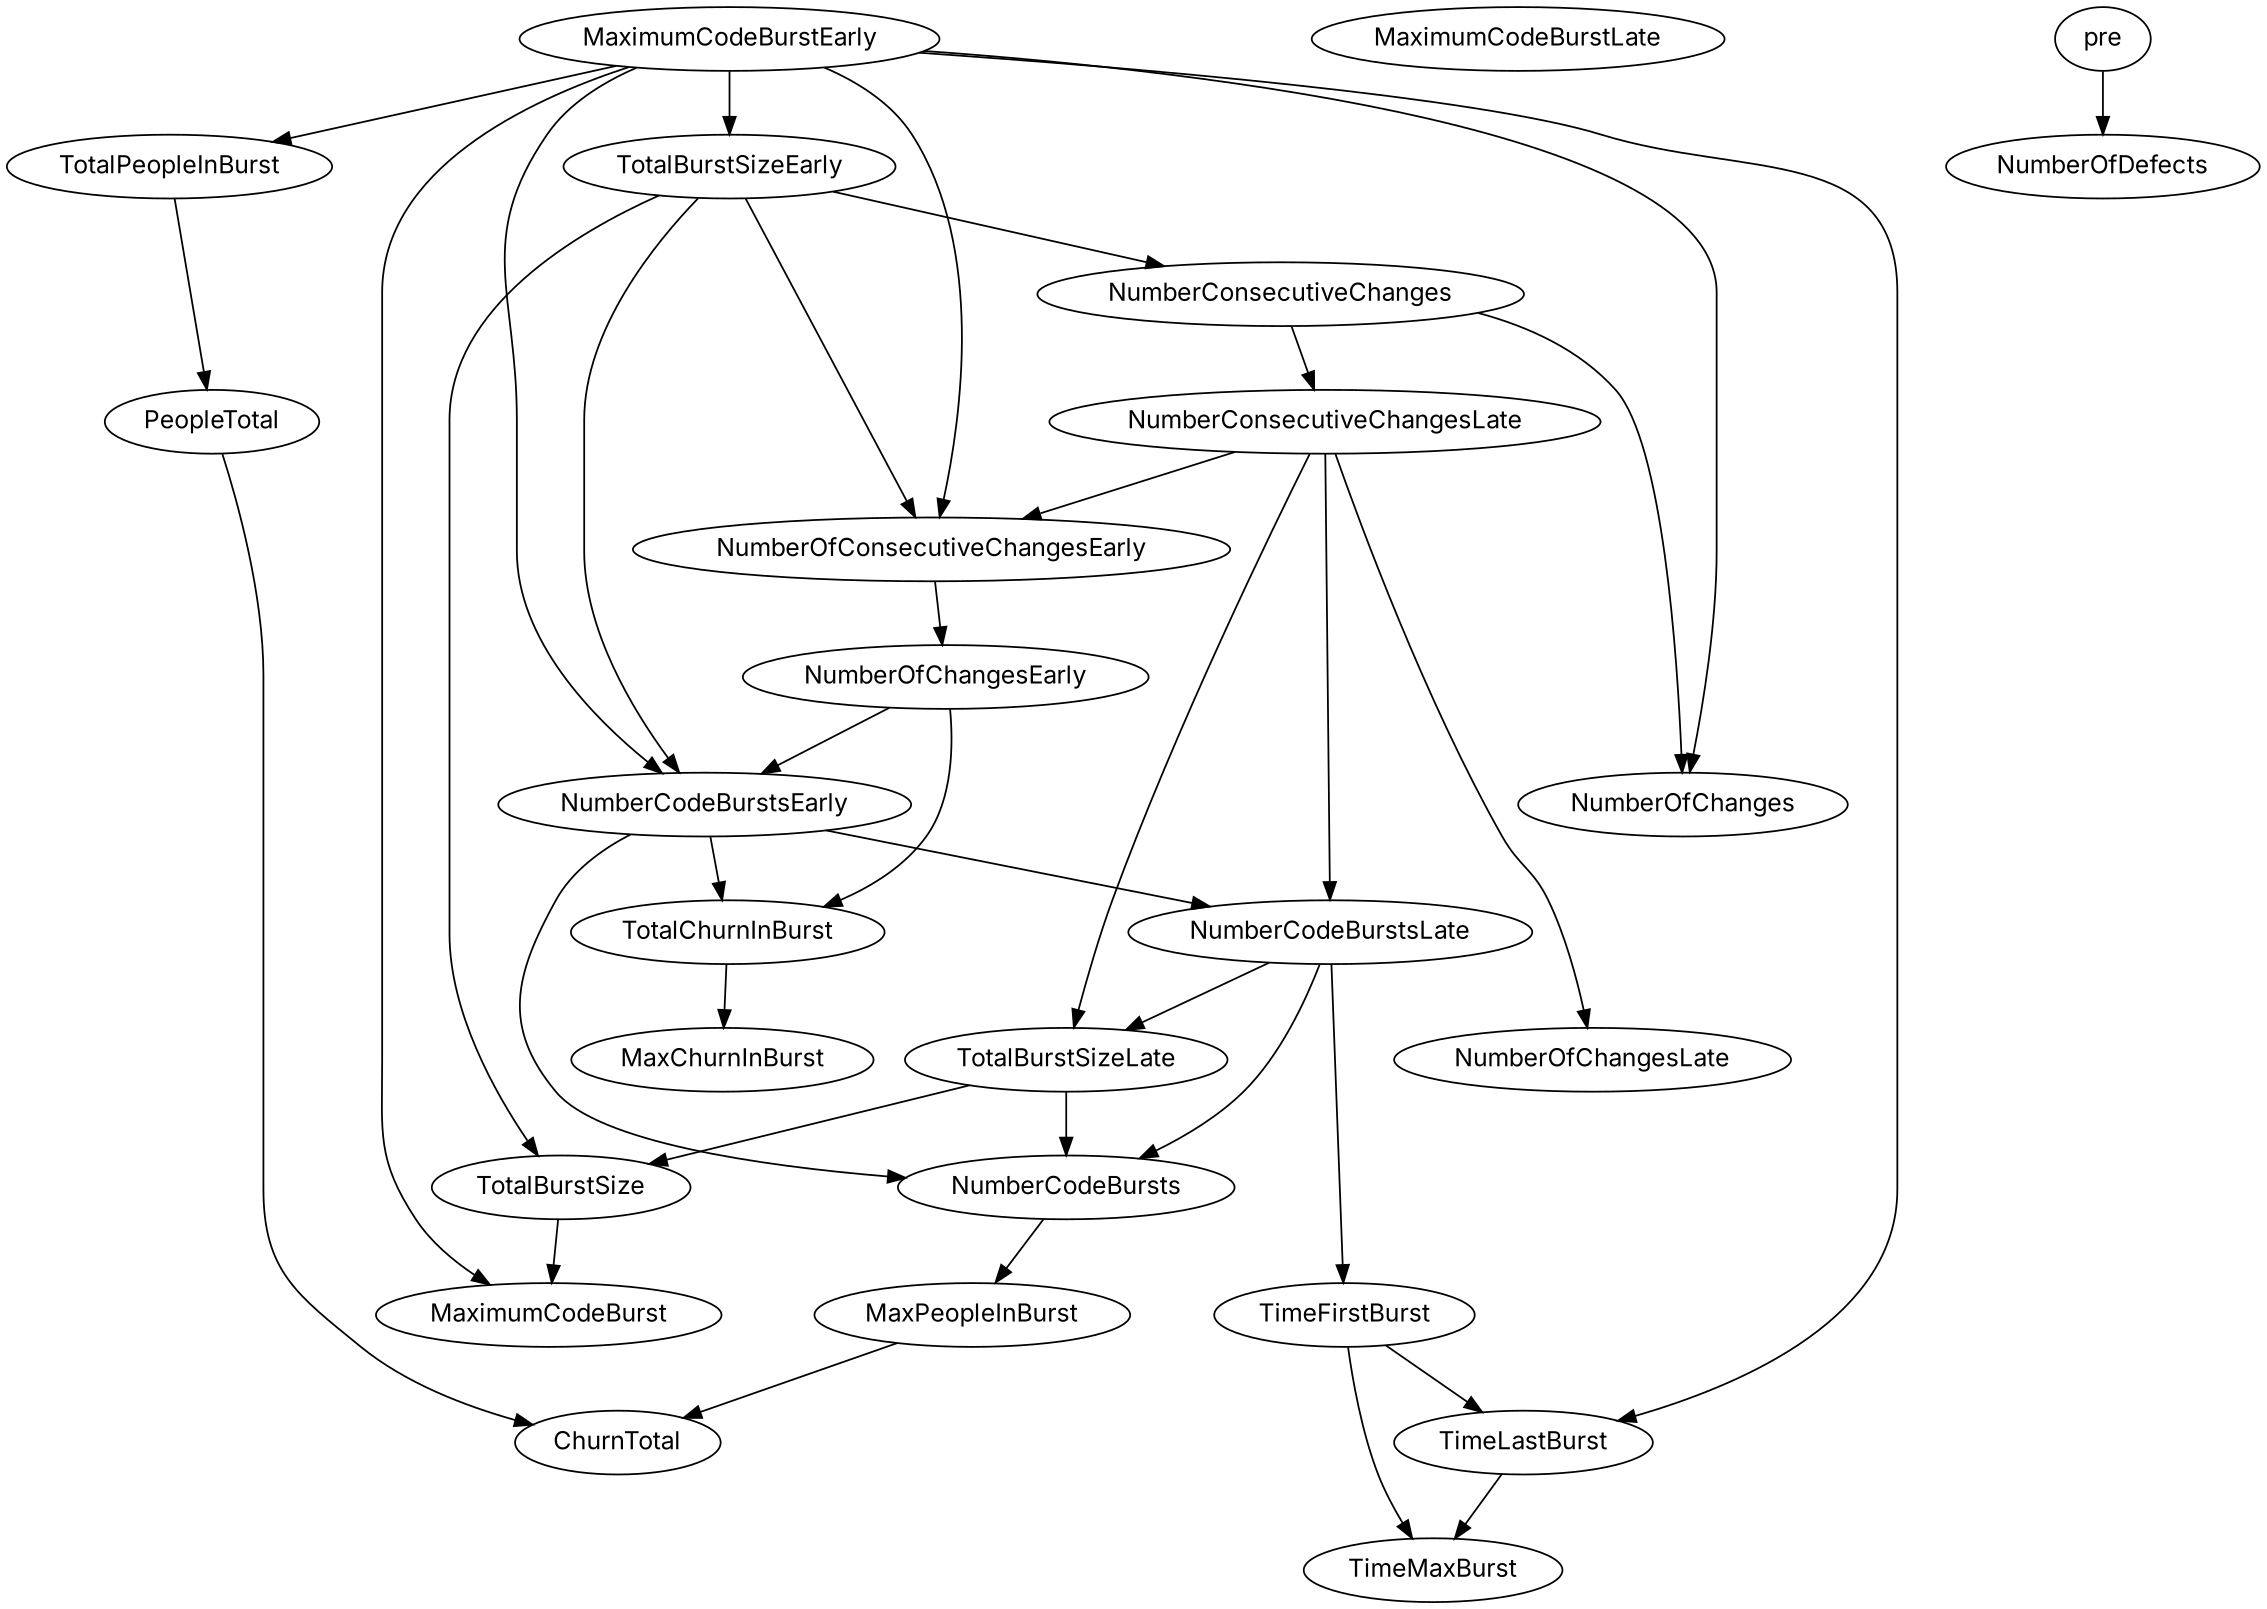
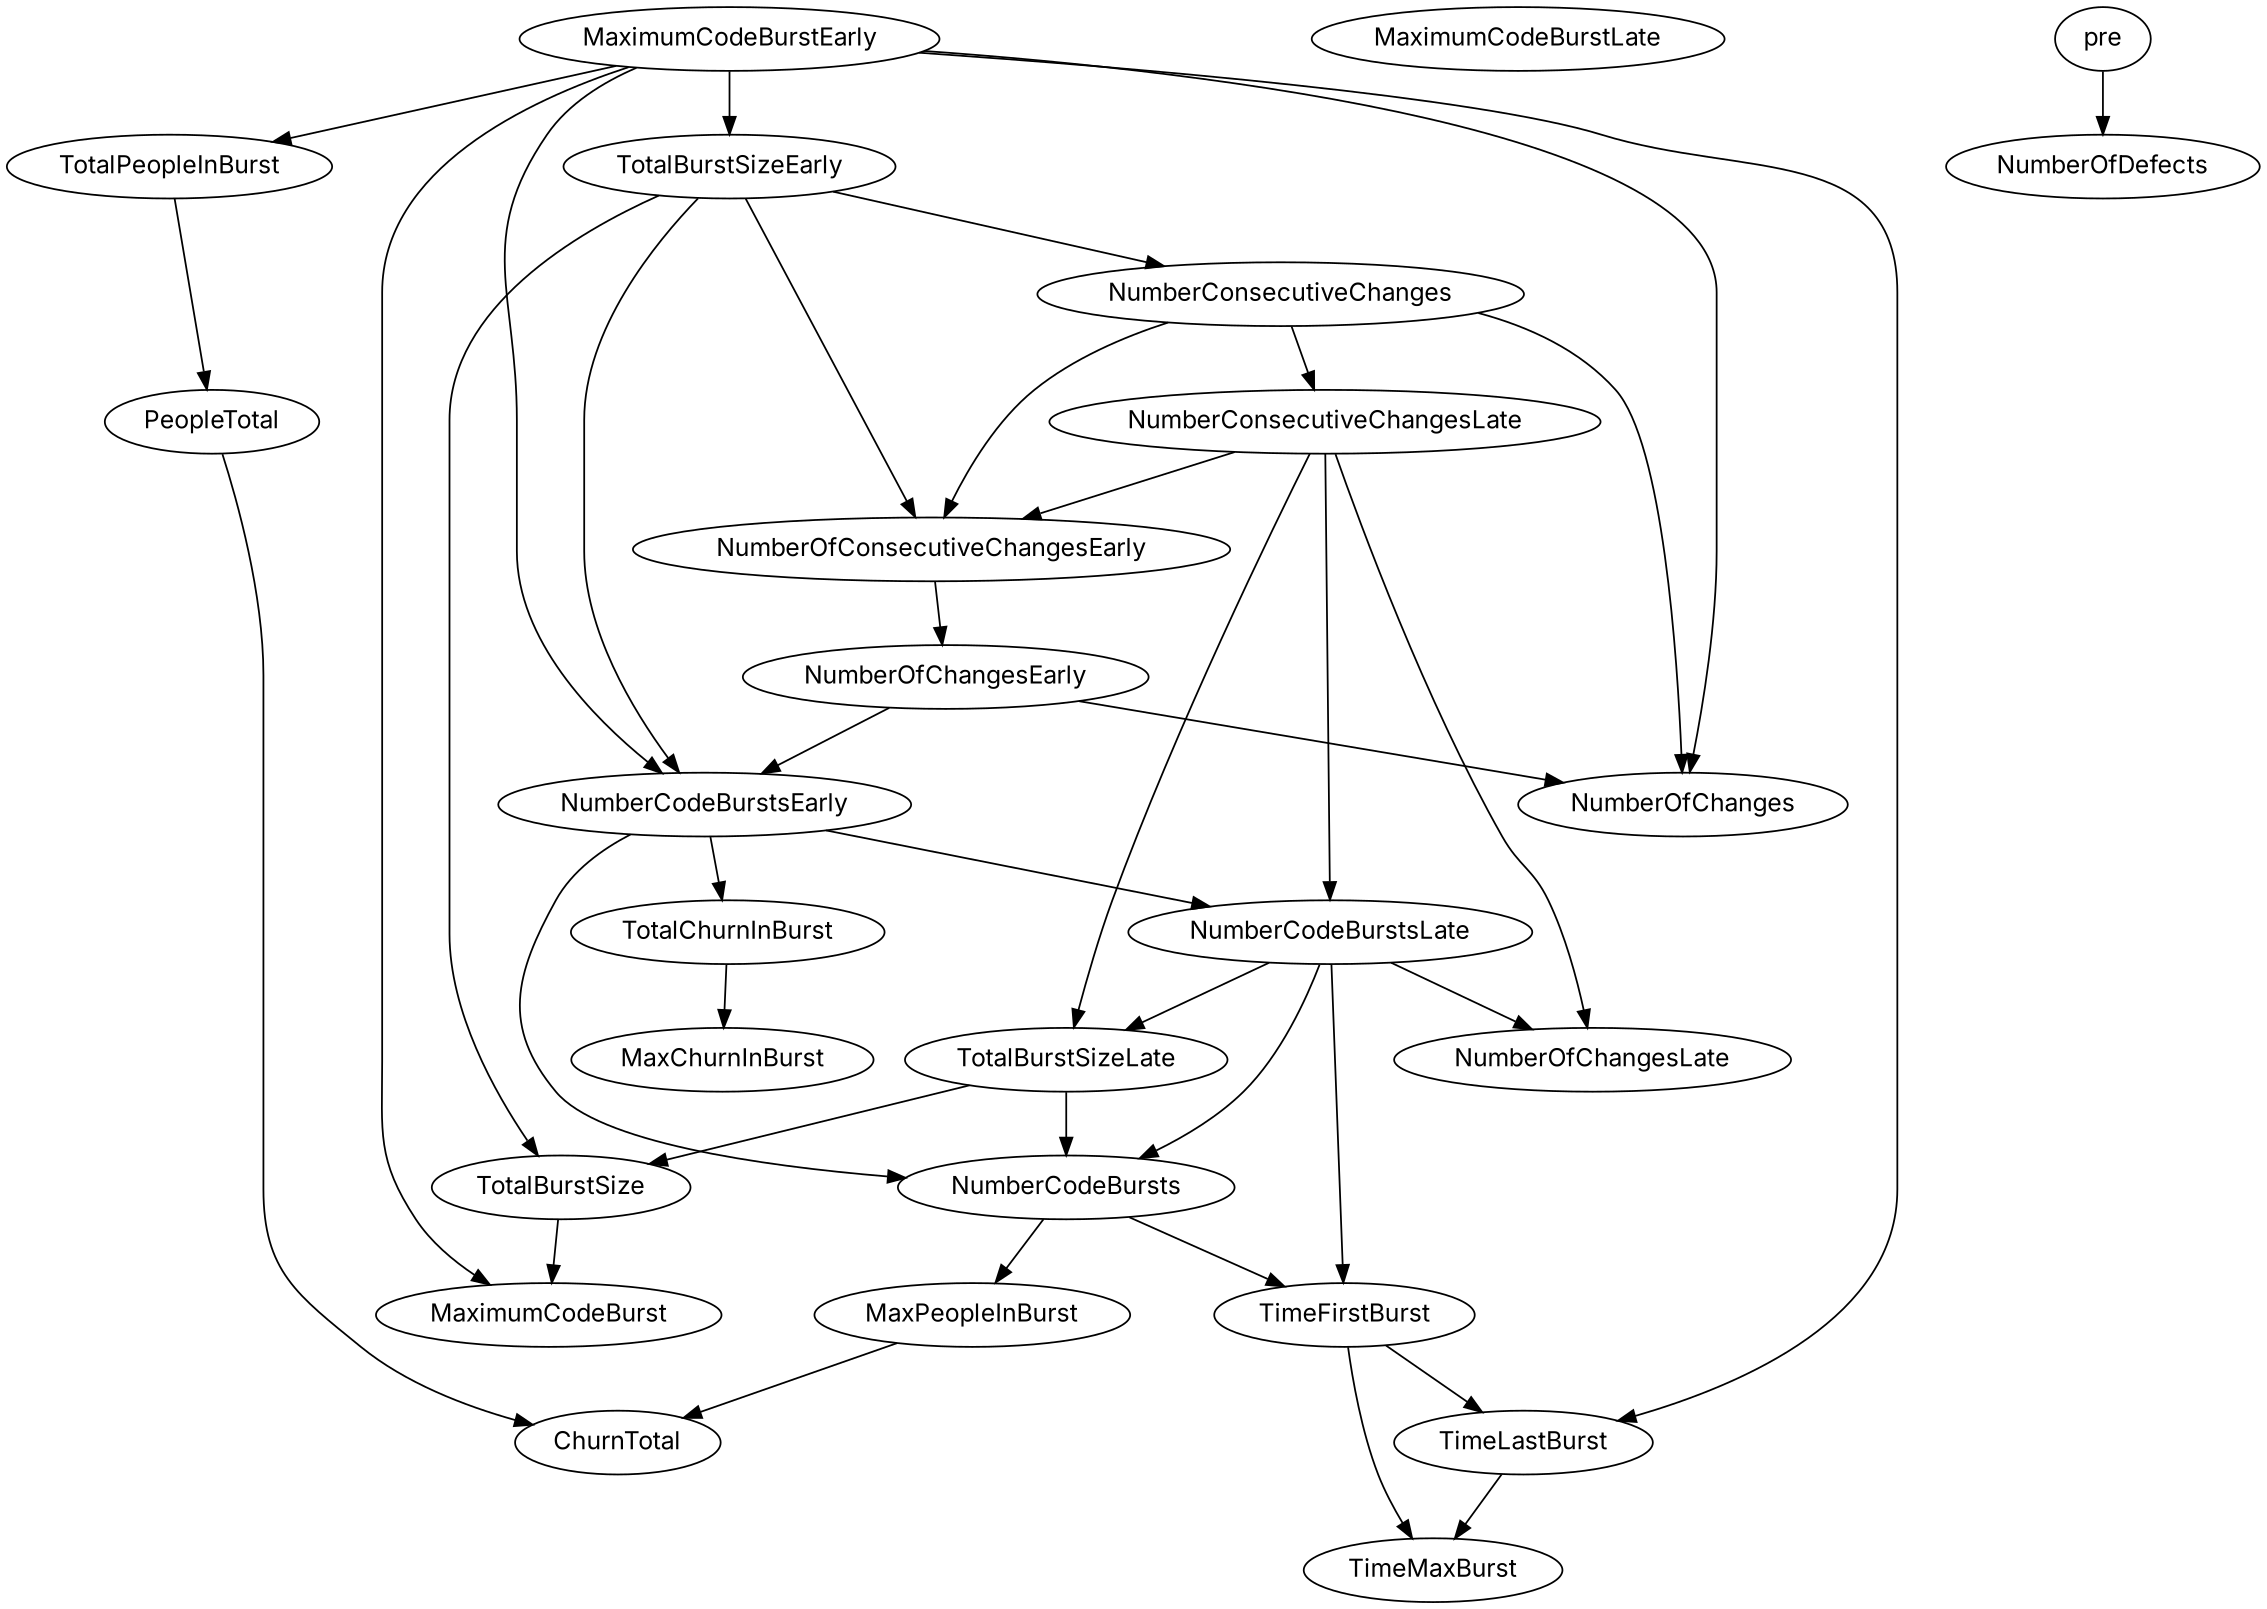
(955, 258) -> (1039, 387)
(932, 826) -> (1312, 740)
none -> (1453, 992)
none -> (1199, 1248)
